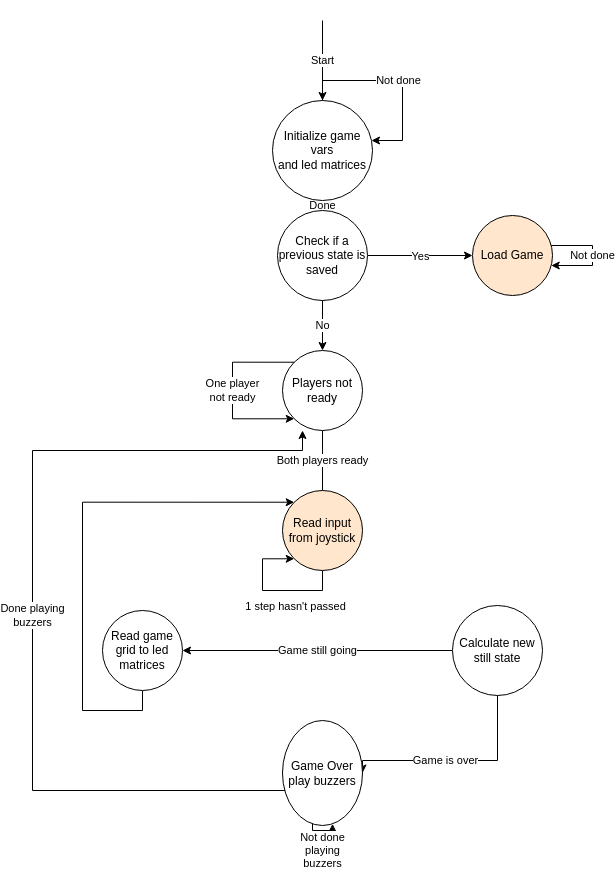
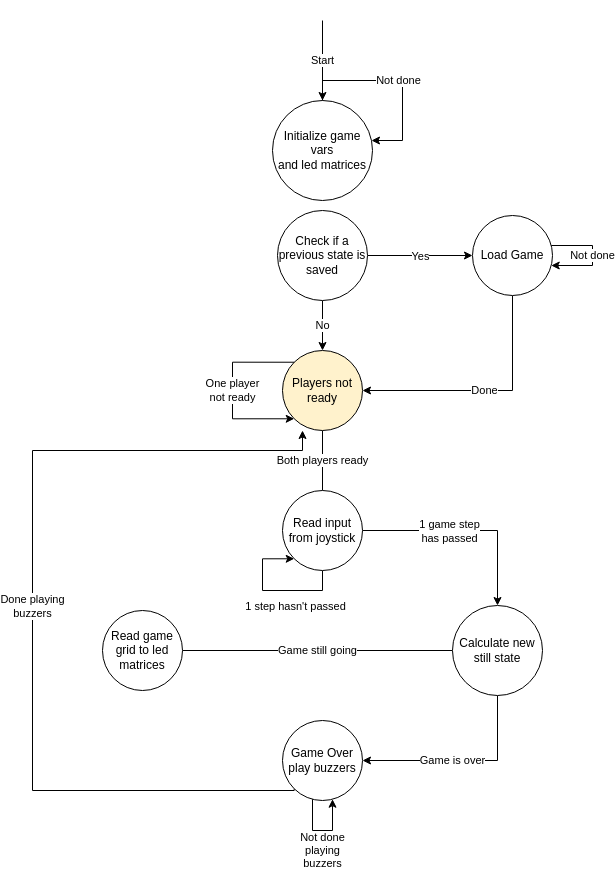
(323, 206) -> none
(513, 256) -> (513, 256)
(323, 391) -> (323, 391)
none -> (488, 391)
(323, 531) -> (323, 531)
(83, 544) -> none
none -> (498, 552)
(190, 651) -> (188, 651)
(323, 773) -> (323, 761)
